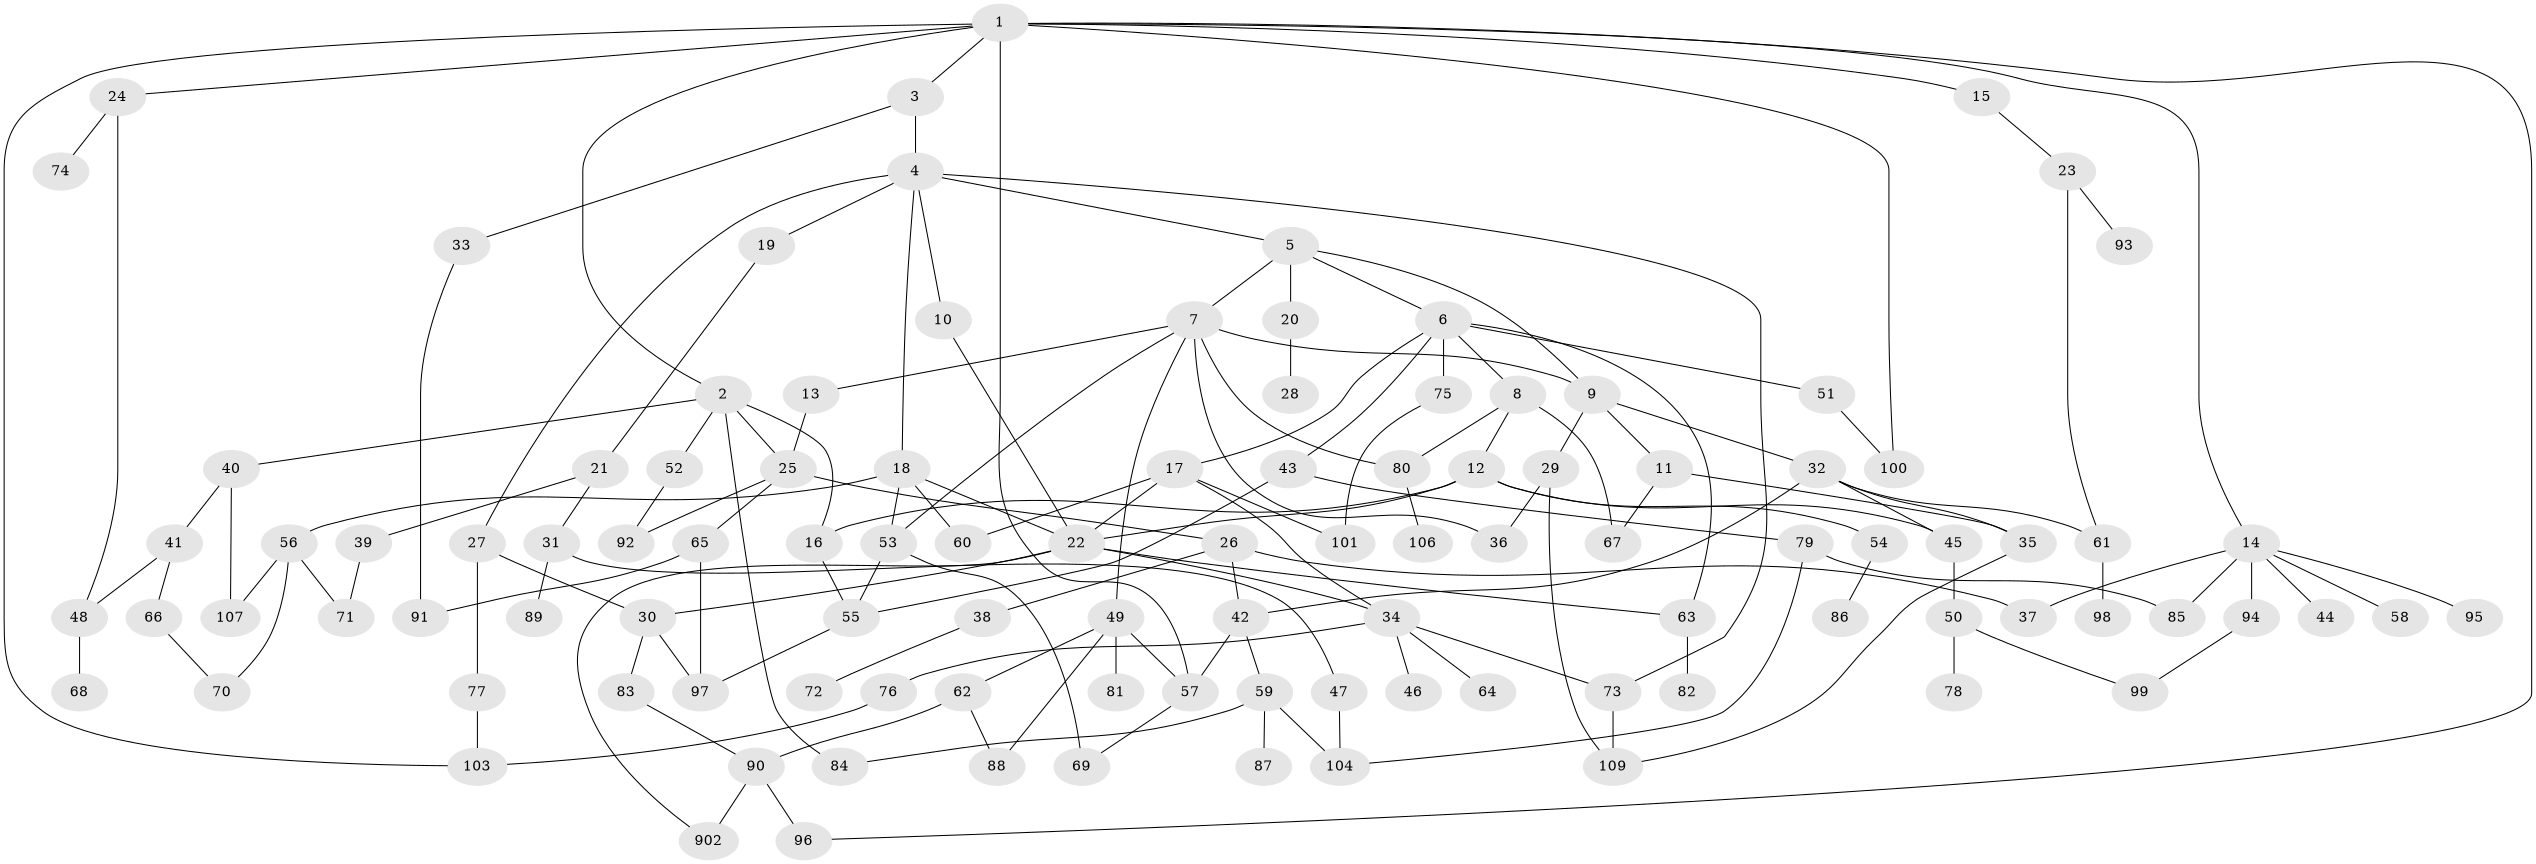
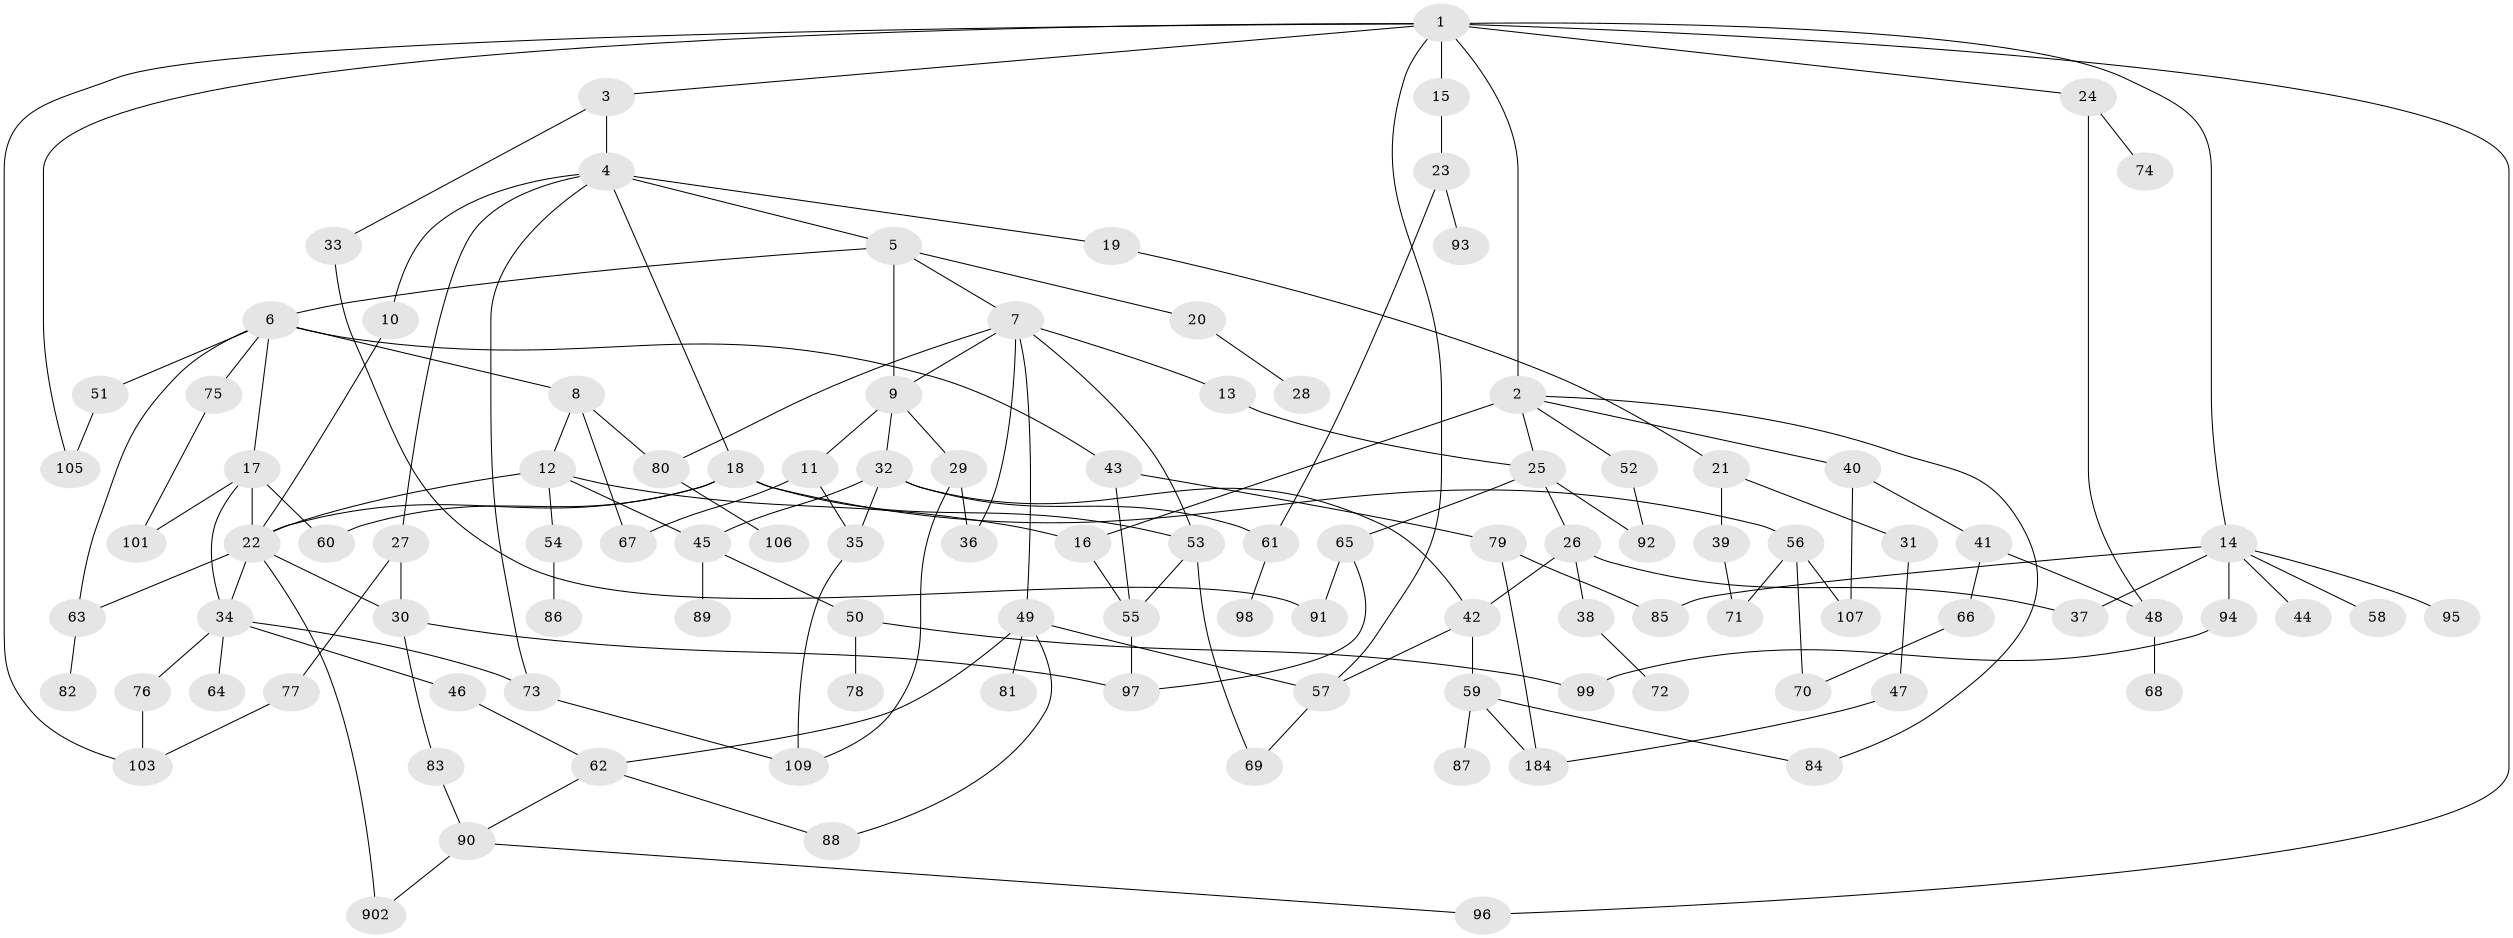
(1894, 469) -> (70, 469)
(543, 581) -> (703, 581)
none -> (528, 729)
(1340, 767) -> (1539, 767)
